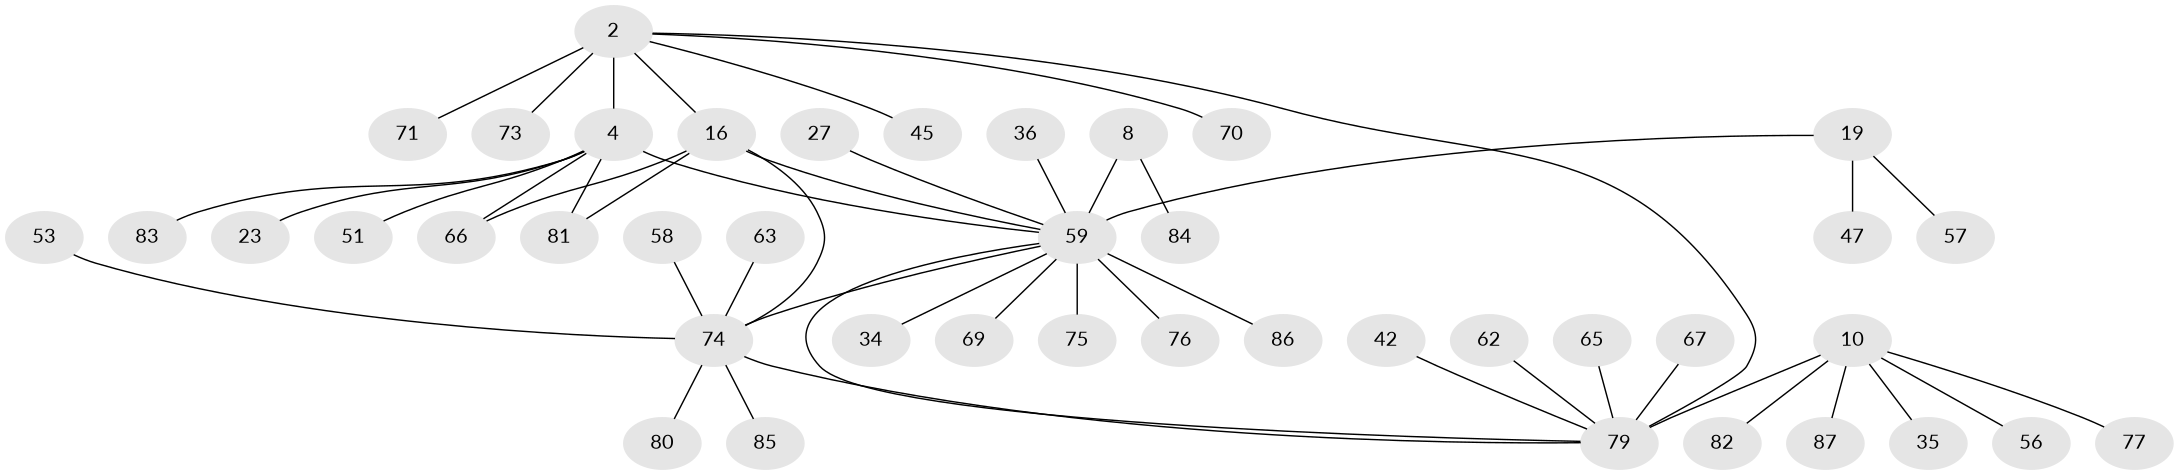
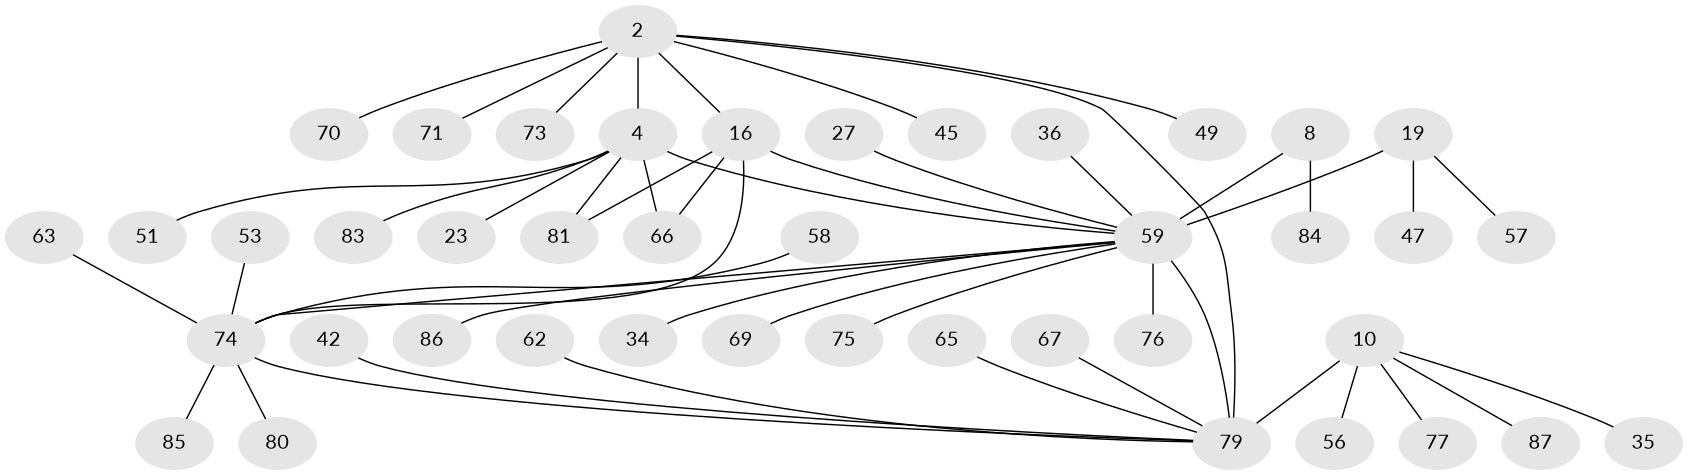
none -> (1207, 134)
(1722, 443) -> none
